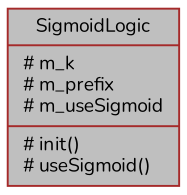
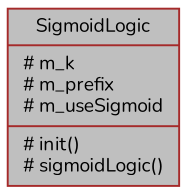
(88, 166) -> (93, 166)
